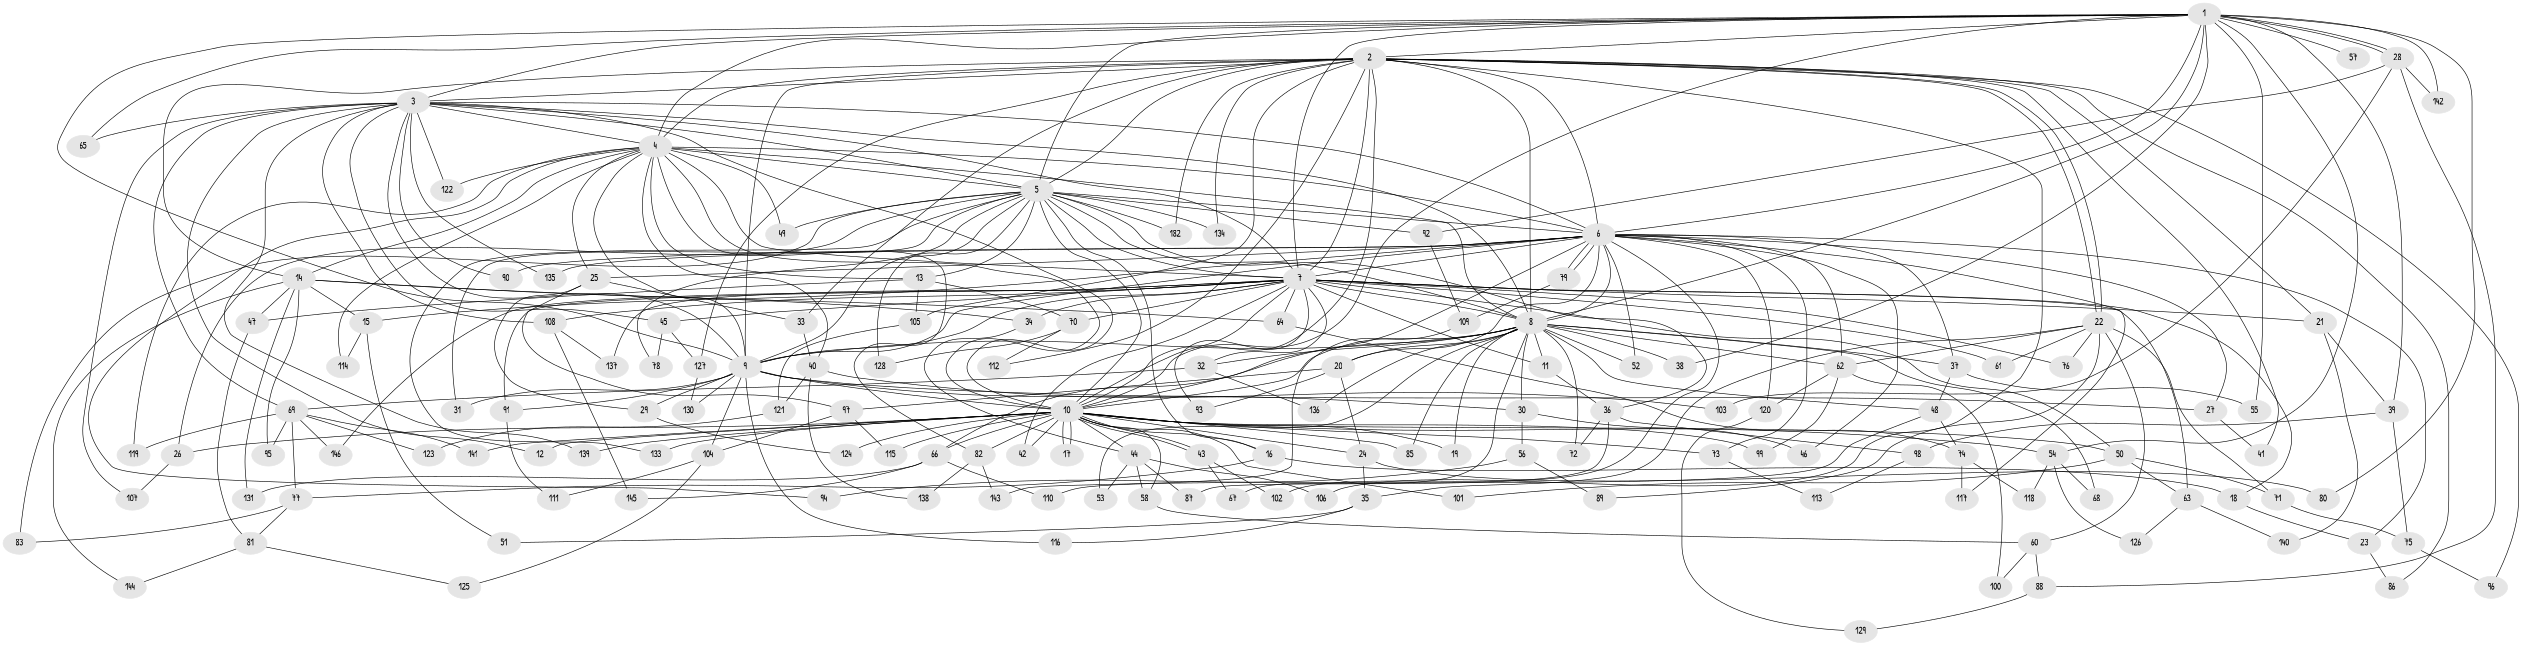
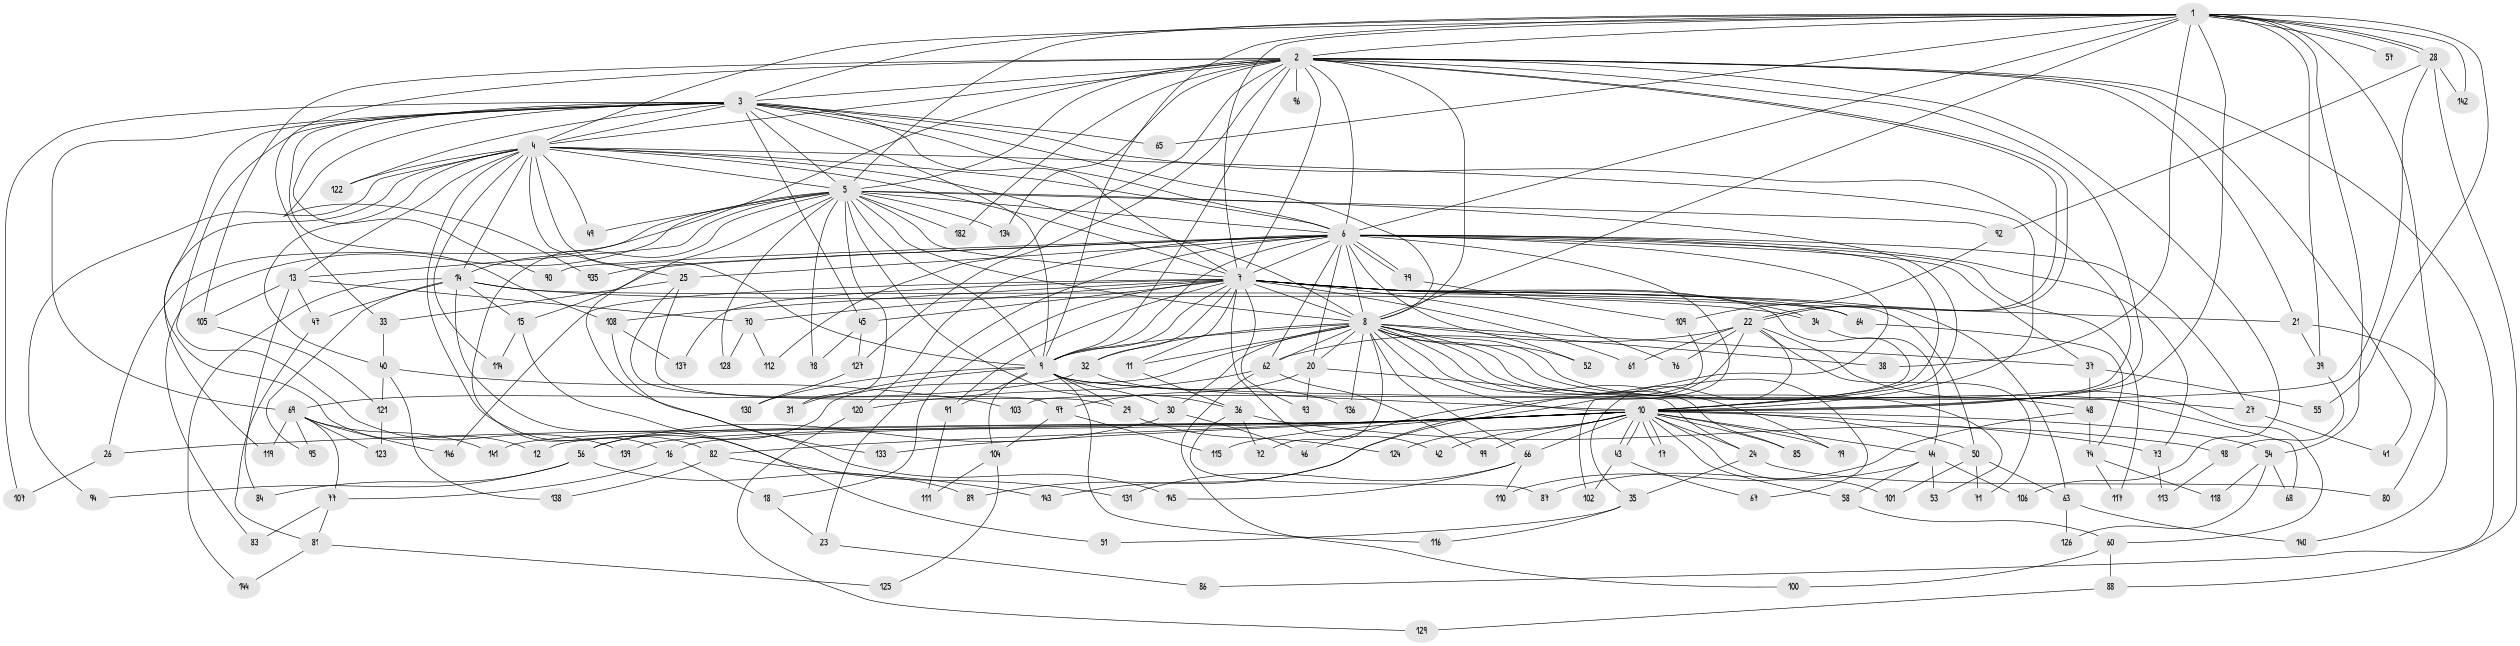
(550, 279) -> (593, 279)
none -> (968, 384)
none -> (260, 499)
(2408, 543) -> none
